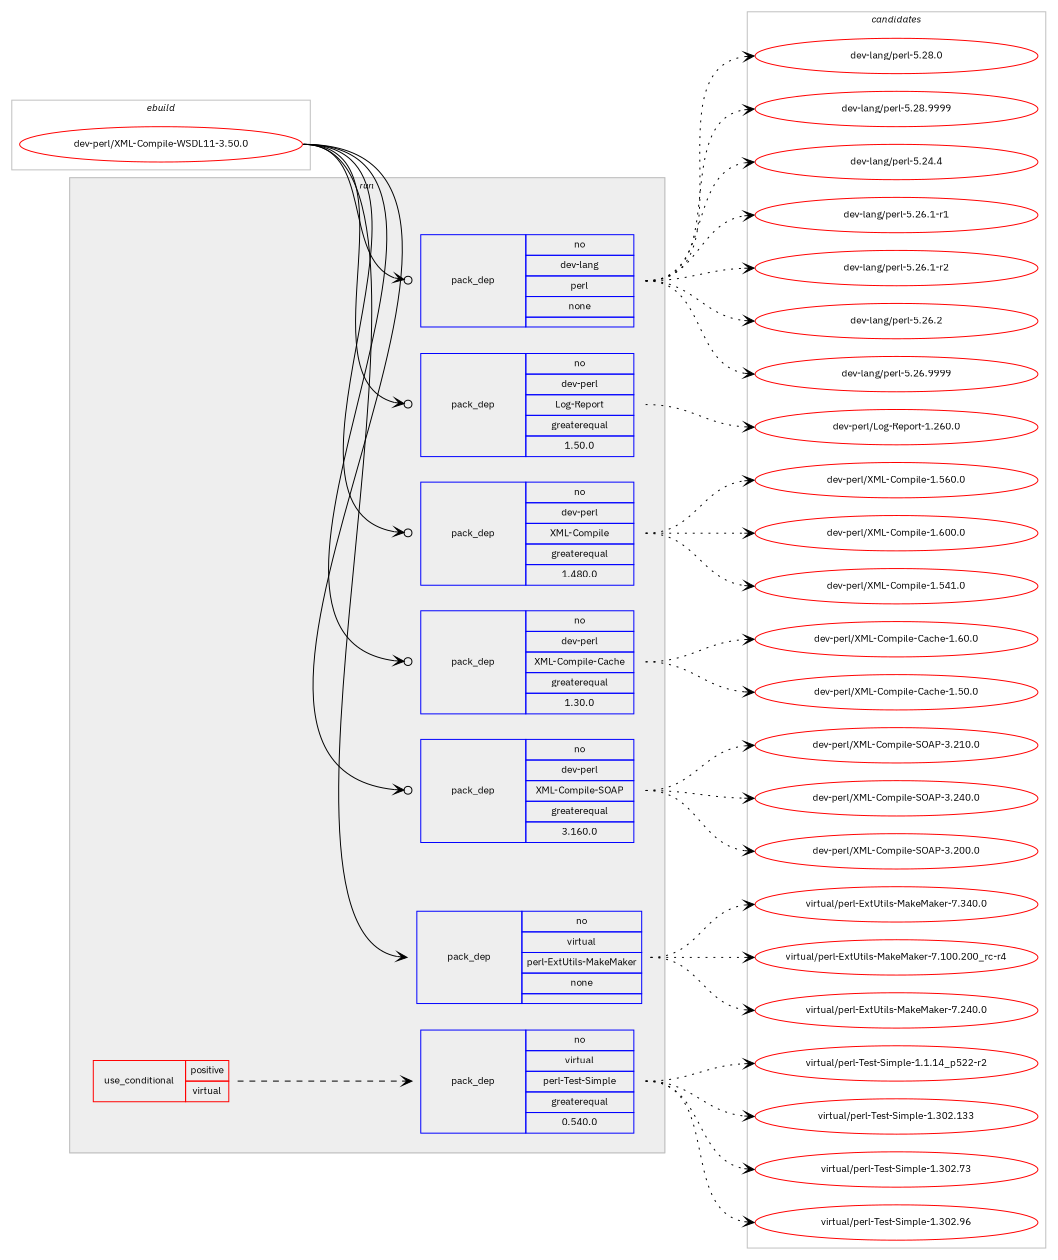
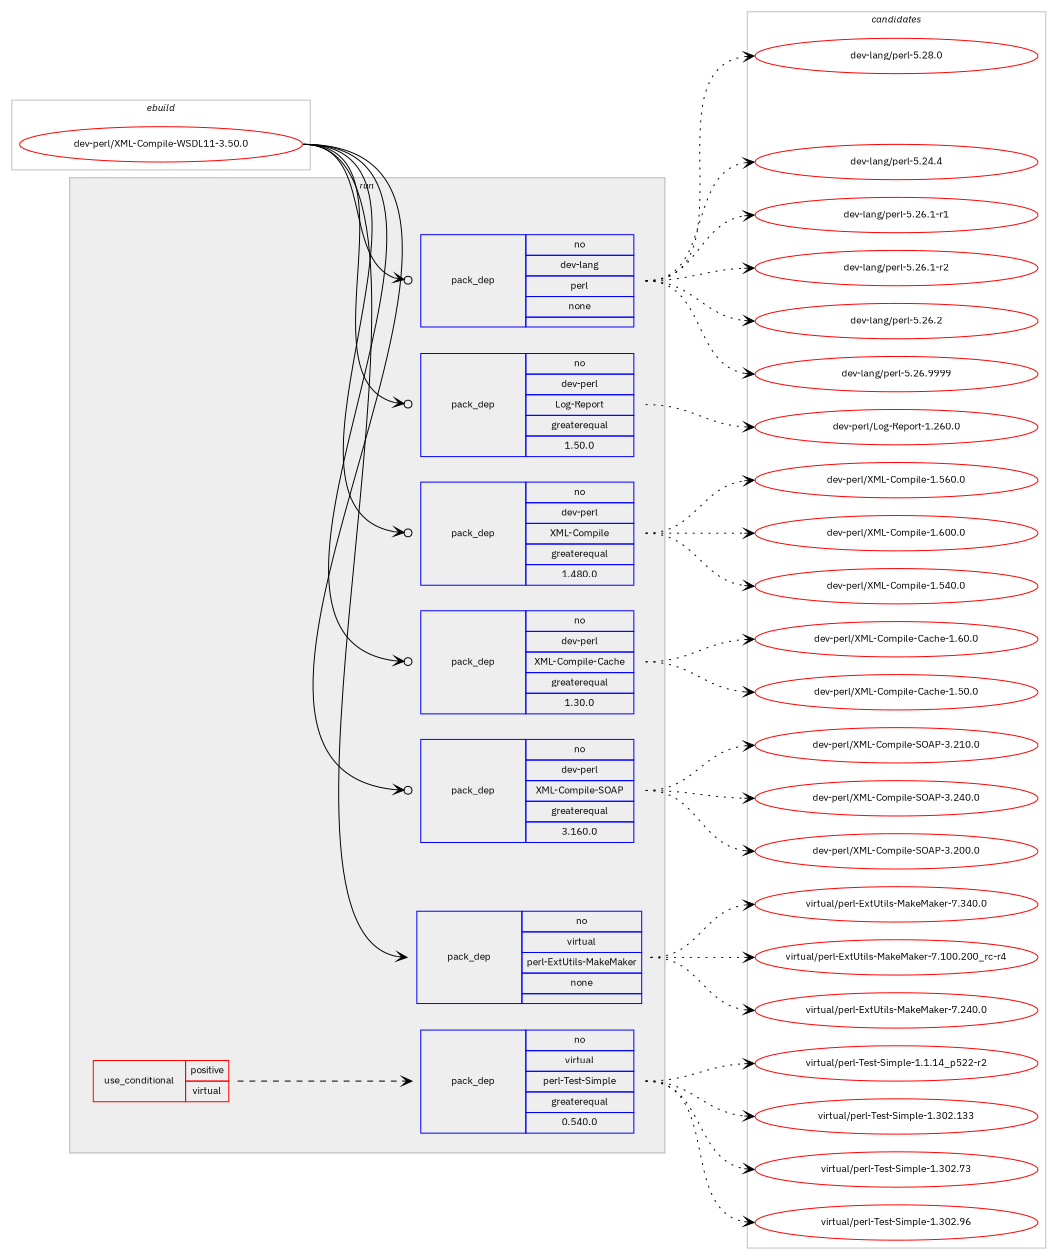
(897, 109) -> none
(897, 586) -> (897, 586)
